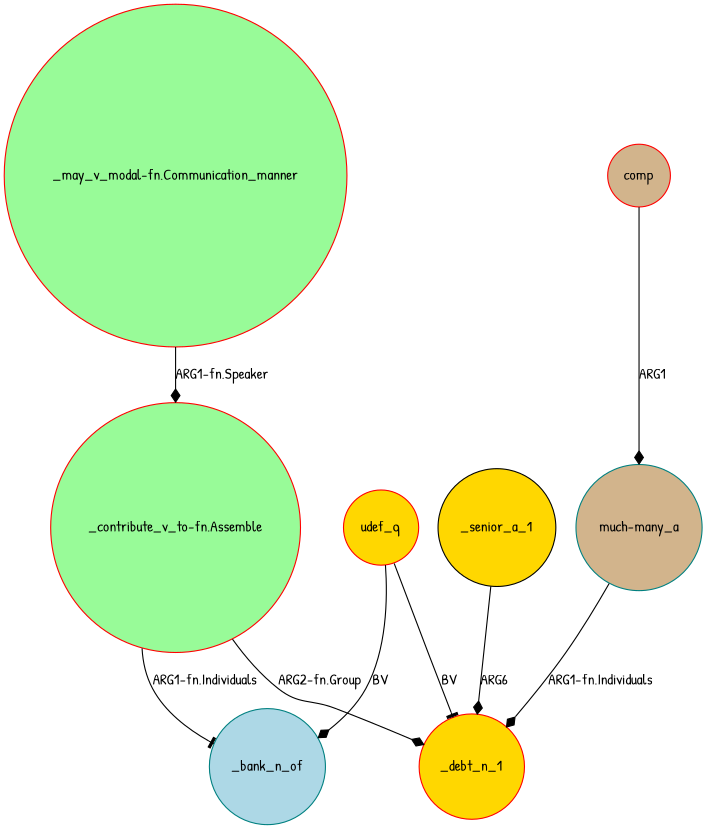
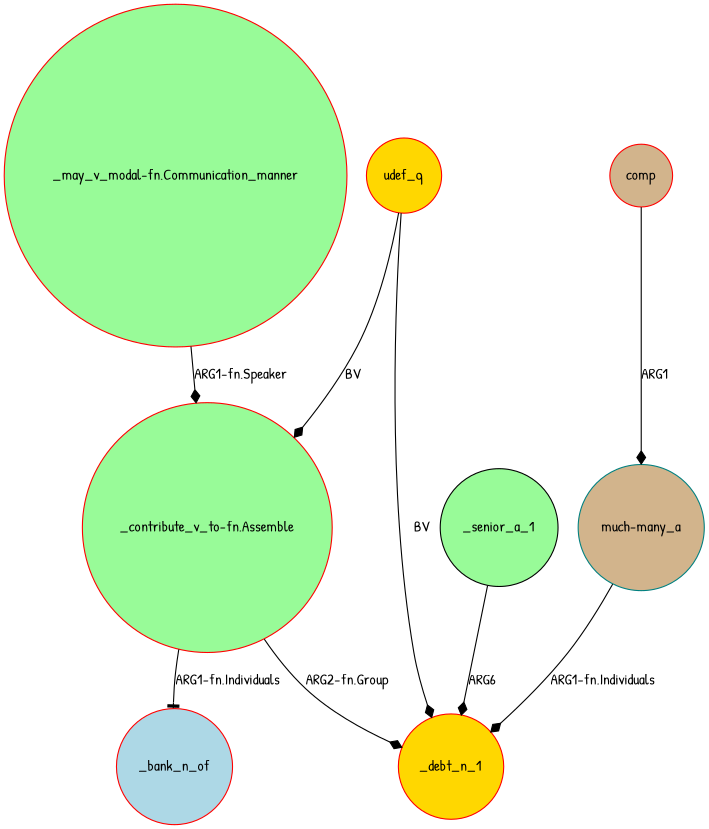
(497, 528) -> (499, 528)
(422, 638) -> (396, 460)
(379, 656) -> (366, 327)
(267, 767) -> (174, 767)
